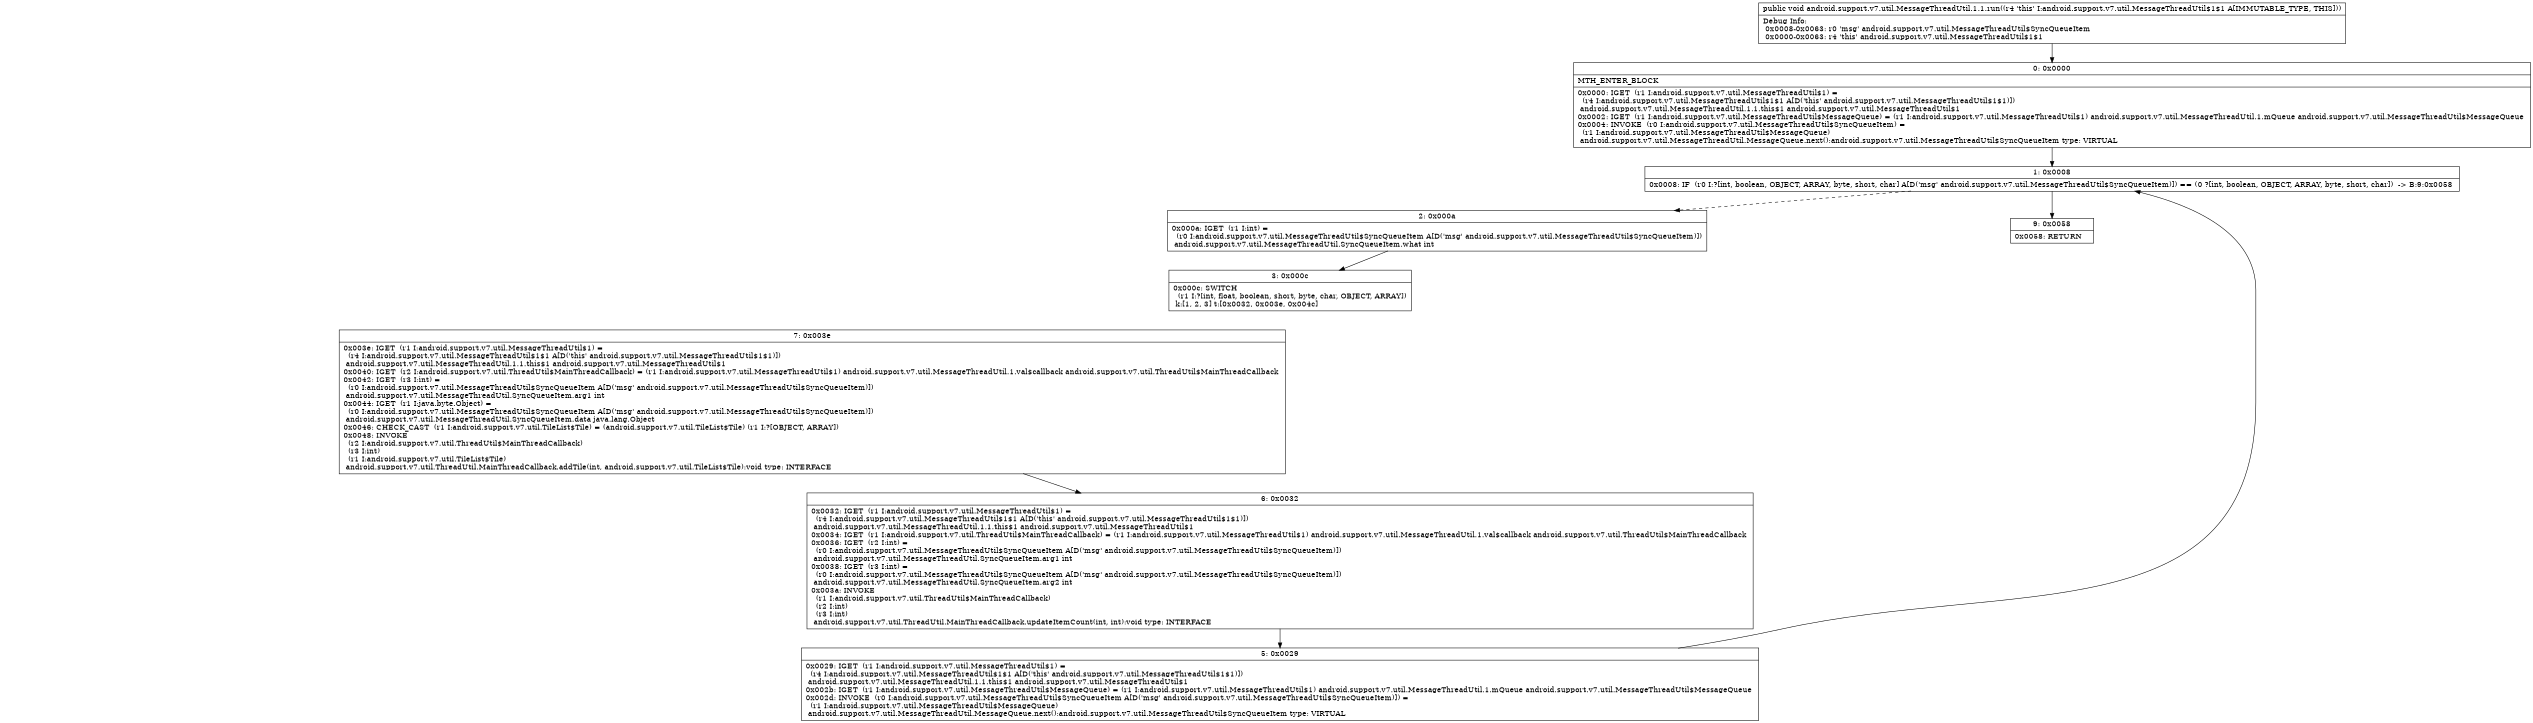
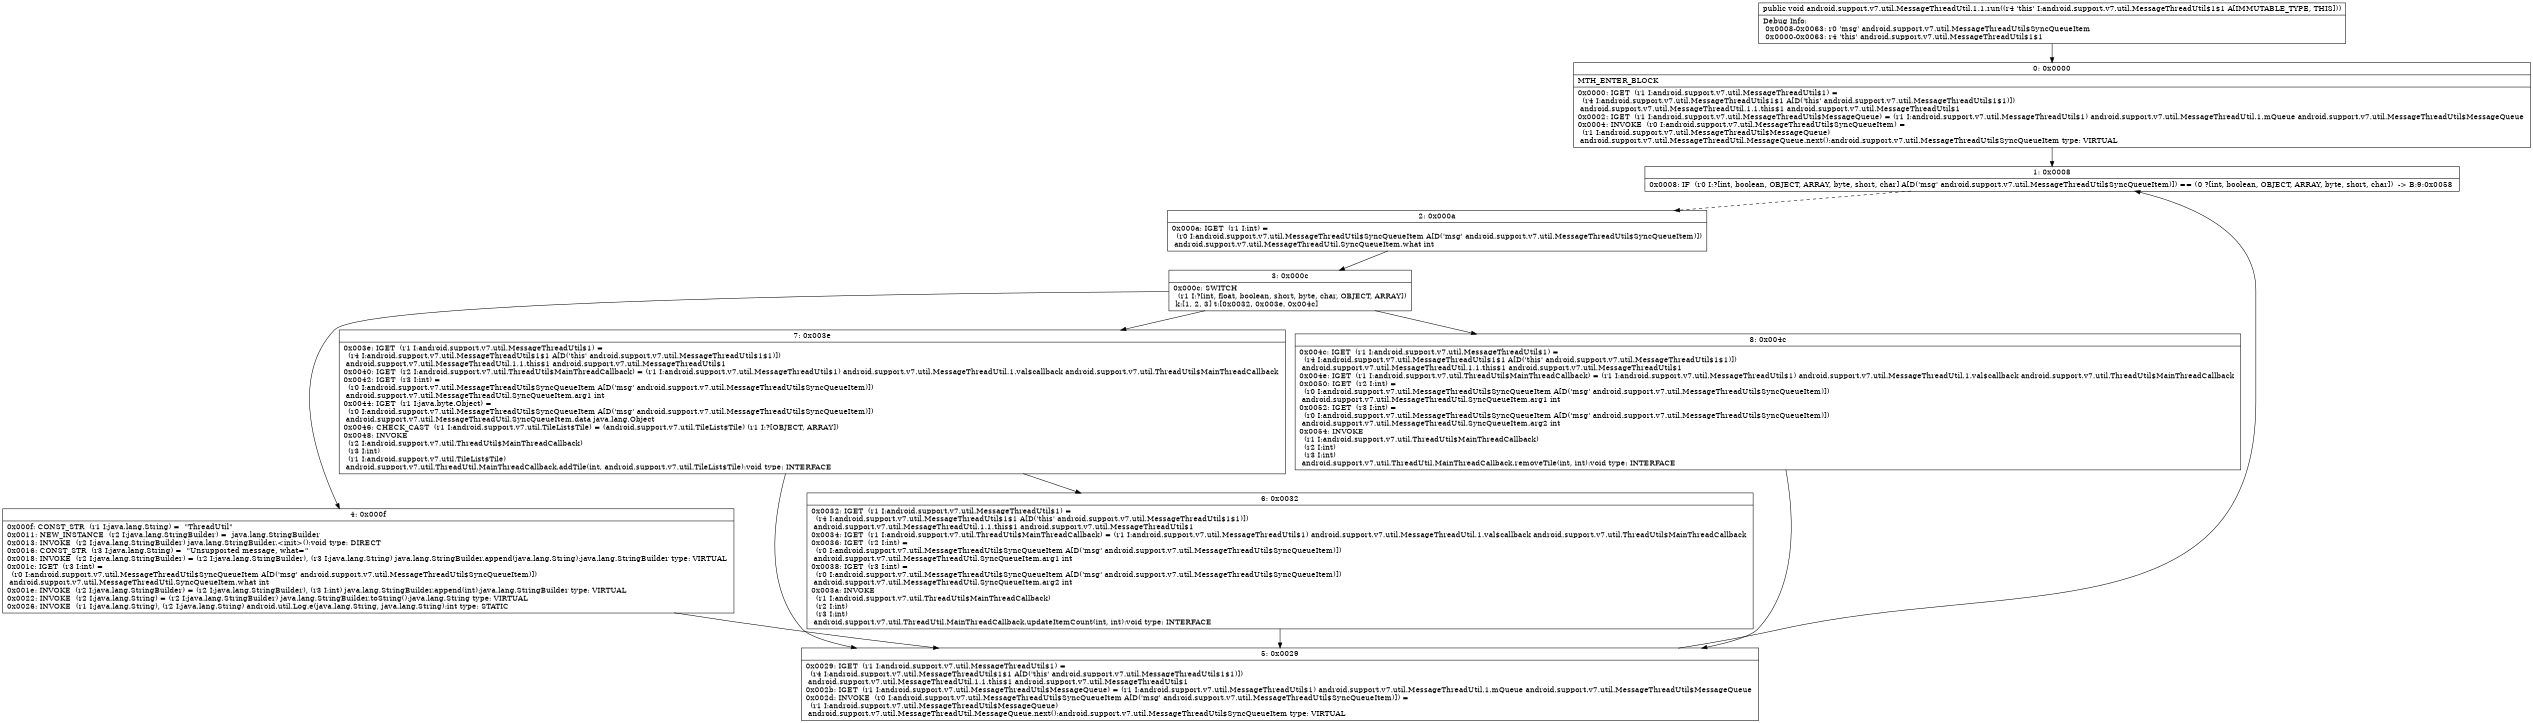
(2052, 231) -> none
none -> (1166, 320)
none -> (1768, 402)
none -> (368, 561)
none -> (779, 580)
